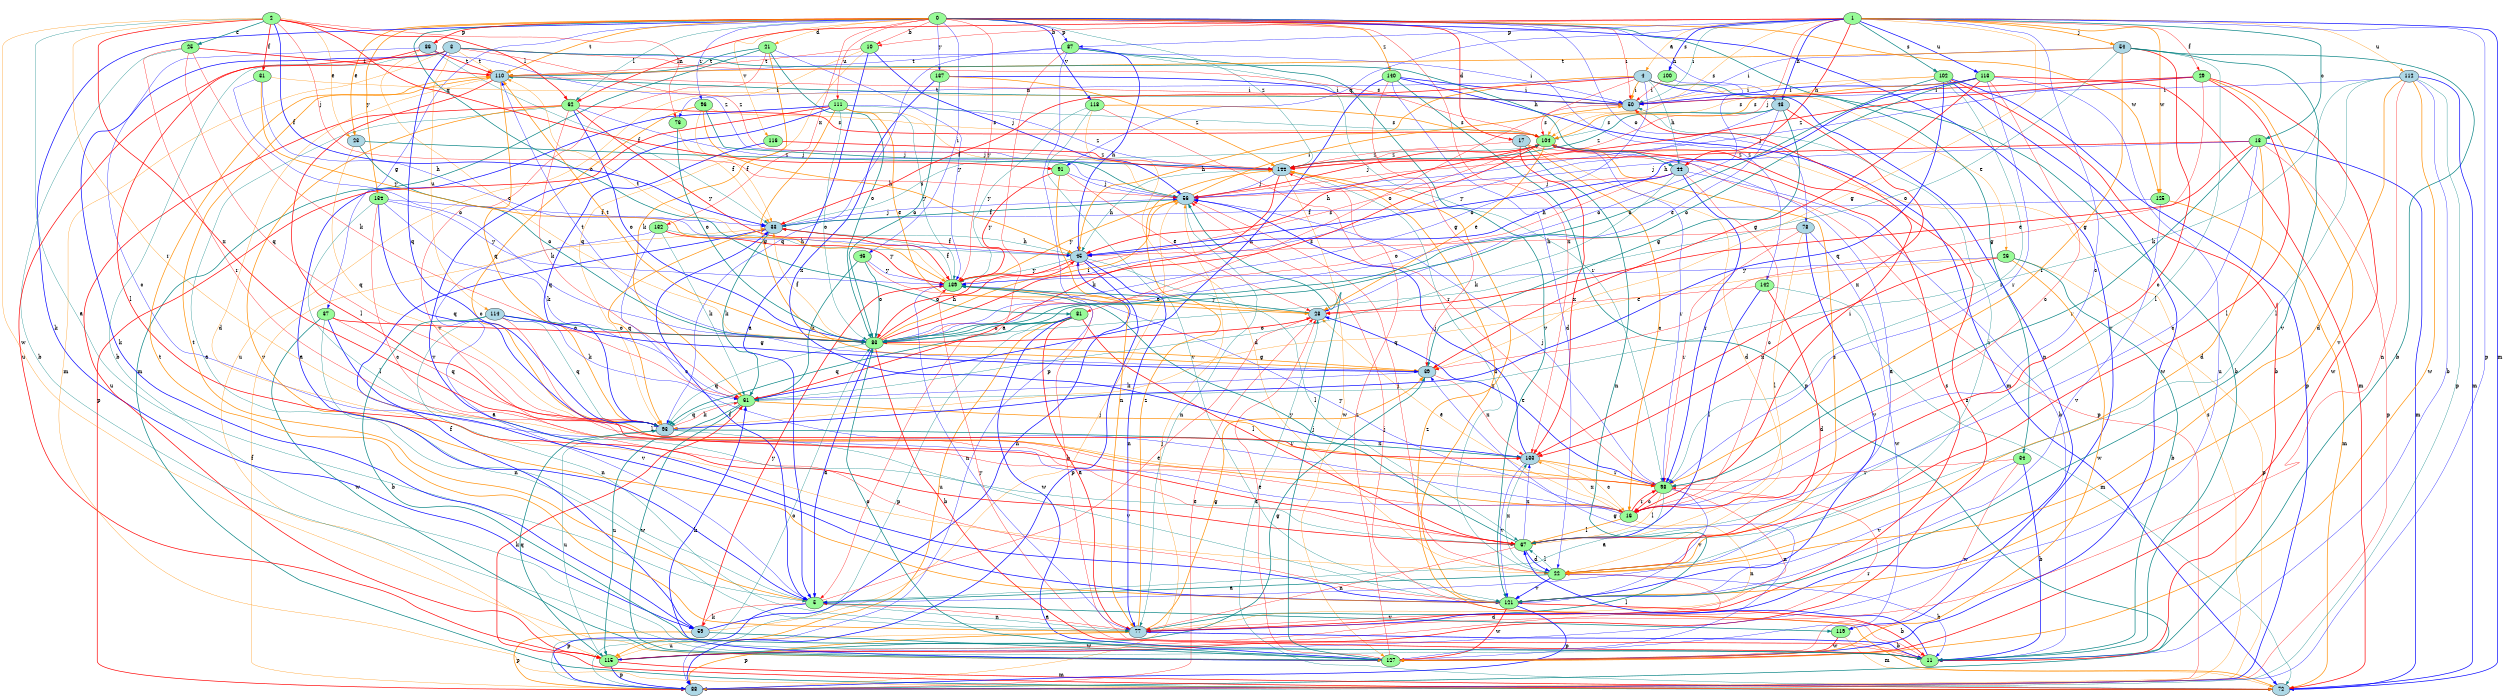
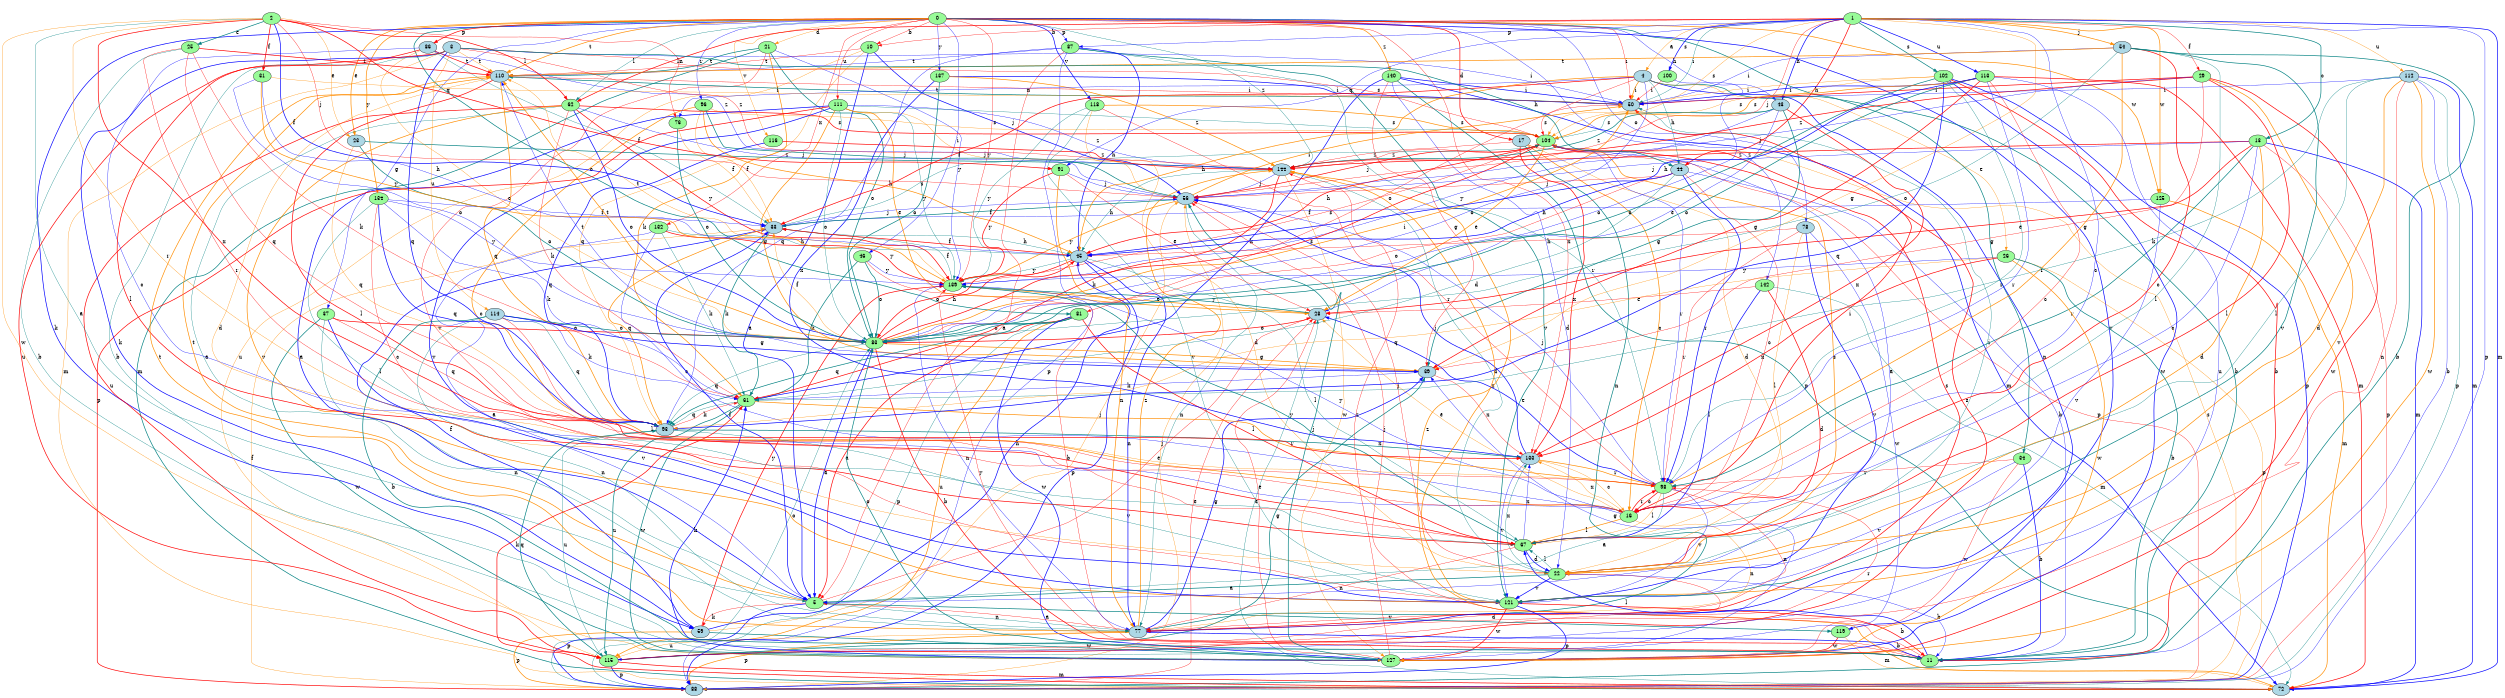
(1064, 273) -> (1267, 256)
(1476, 285) -> (1476, 285)
(1223, 436) -> (1223, 436)
(1081, 479) -> (885, 403)
